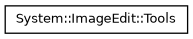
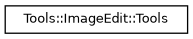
(96, 20) -> (96, 20)
